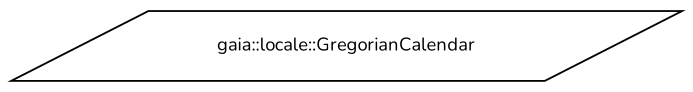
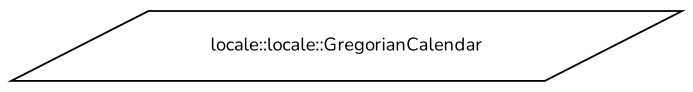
(347, 46) -> (347, 46)
